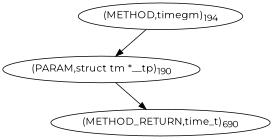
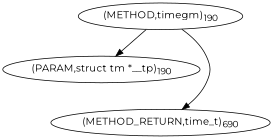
(211, 15) -> (211, 15)
(128, 94) -> (210, 66)
